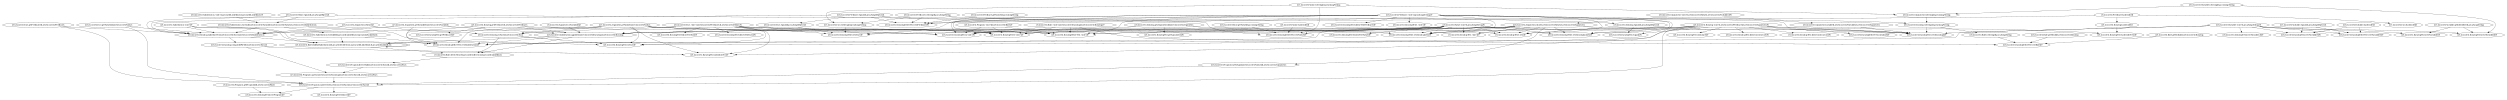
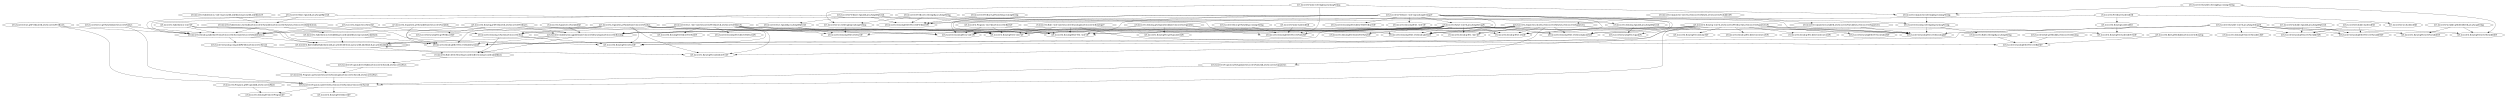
(1122, 18) -> (1441, 21)
